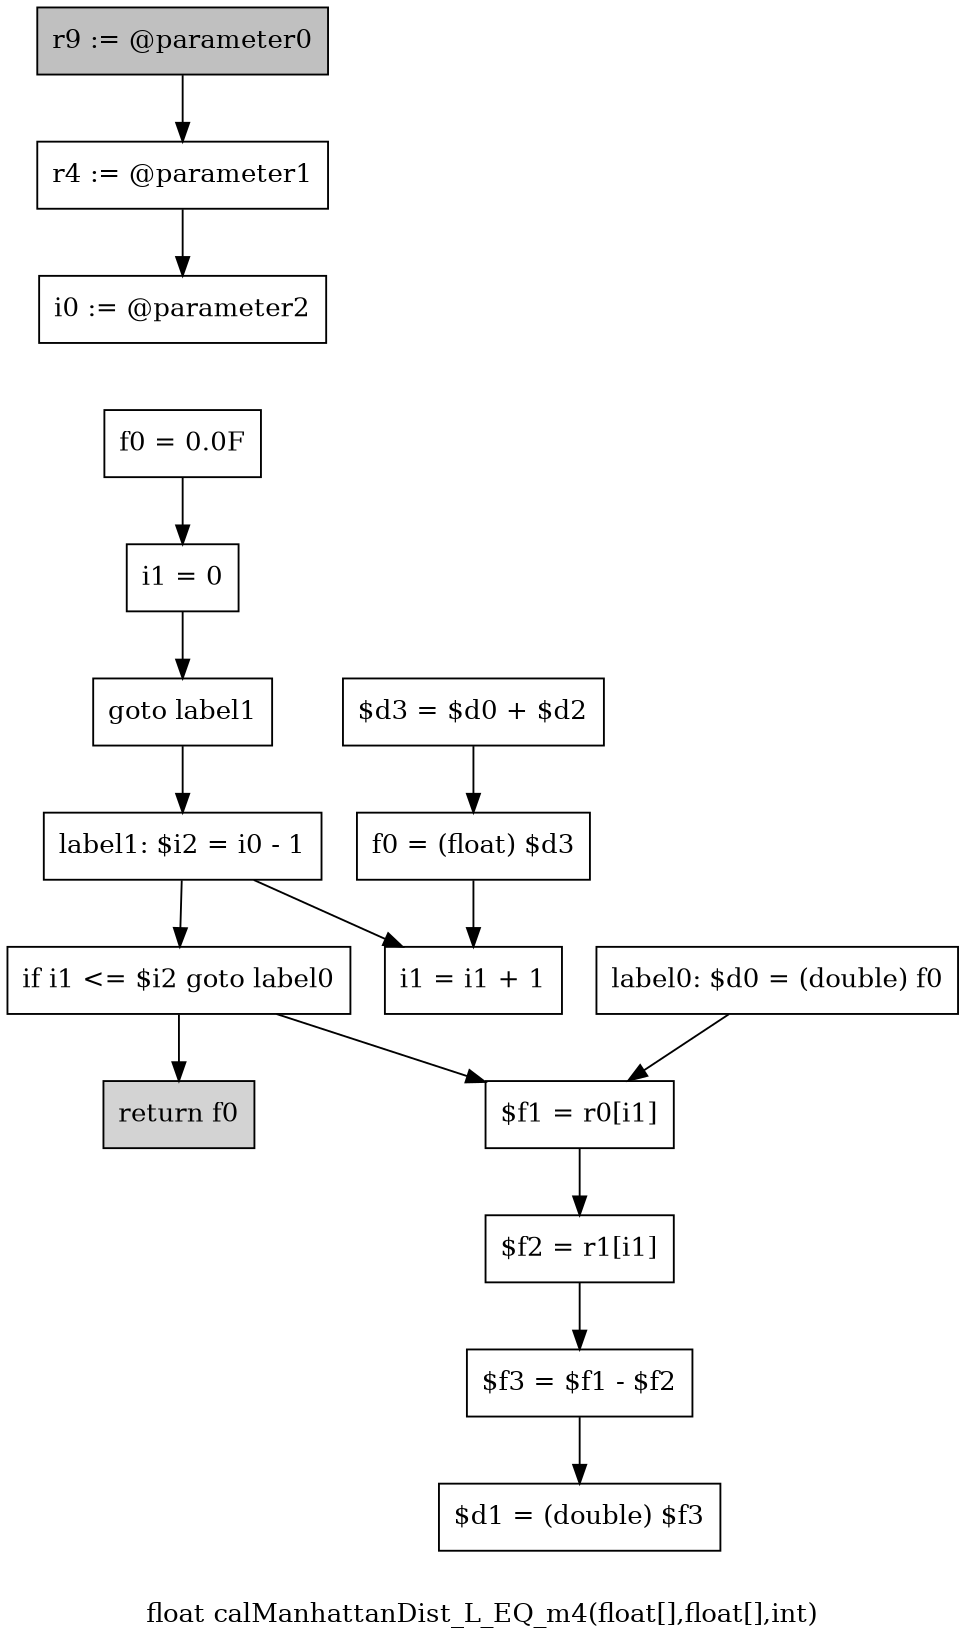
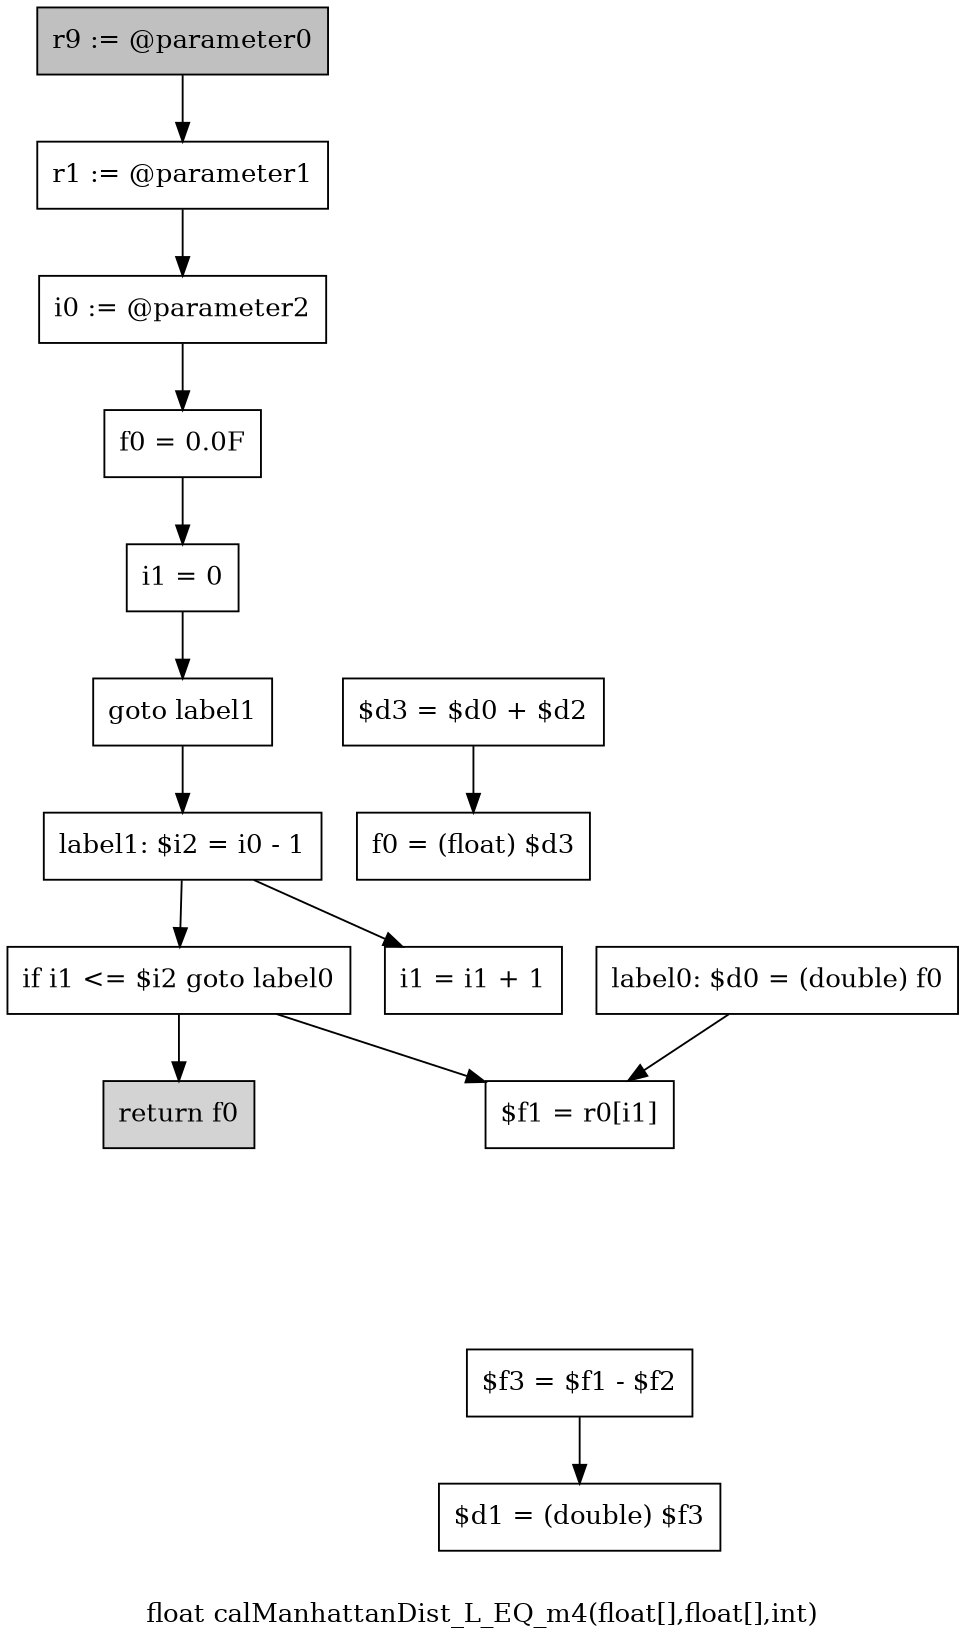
(183, 175) -> (183, 175)
none -> (183, 367)
(473, 904) -> none
(580, 1249) -> none
